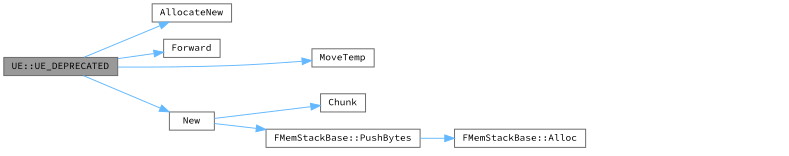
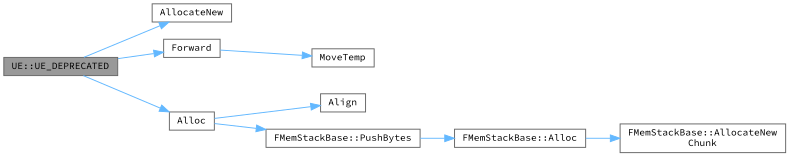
(210, 66) -> (261, 53)
(343, 103) -> (343, 103)
(192, 121) -> (192, 121)
none -> (703, 138)
